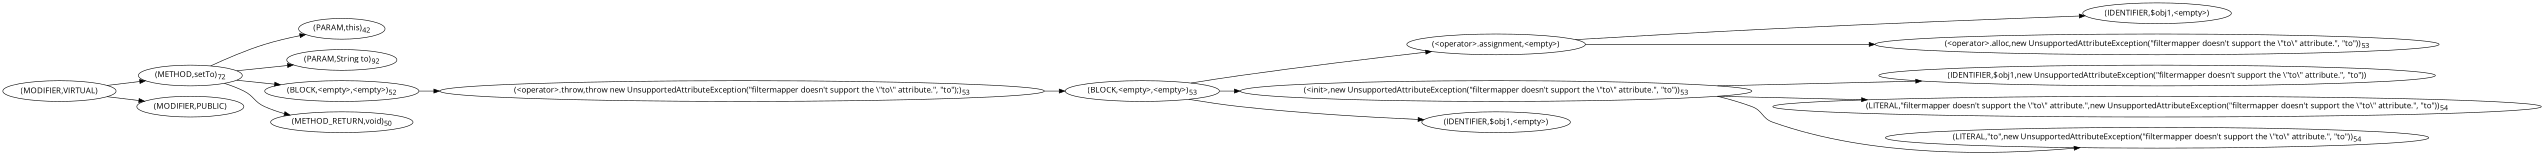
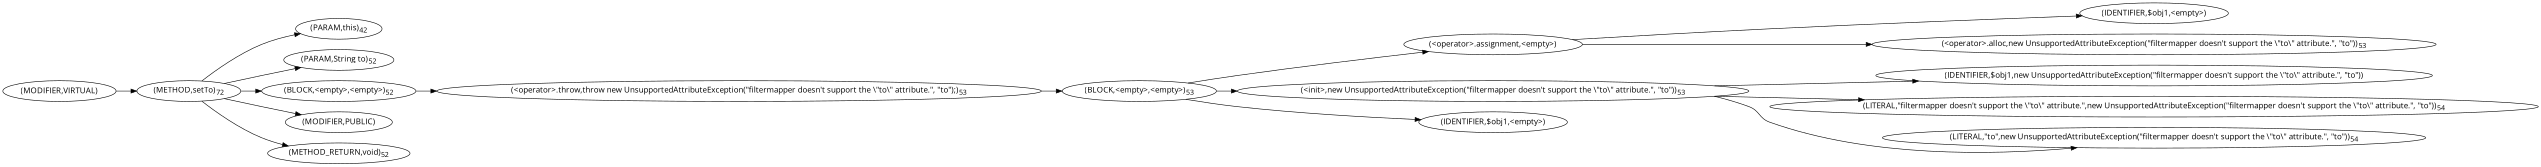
(376, 59) -> (373, 59)
(123, 99) -> (260, 106)
(388, 121) -> (385, 152)
